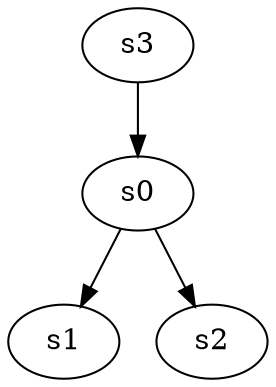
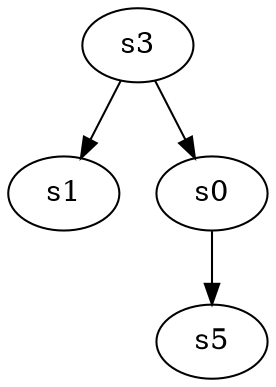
(106, 258) -> (106, 110)
(212, 342) -> (212, 342)
